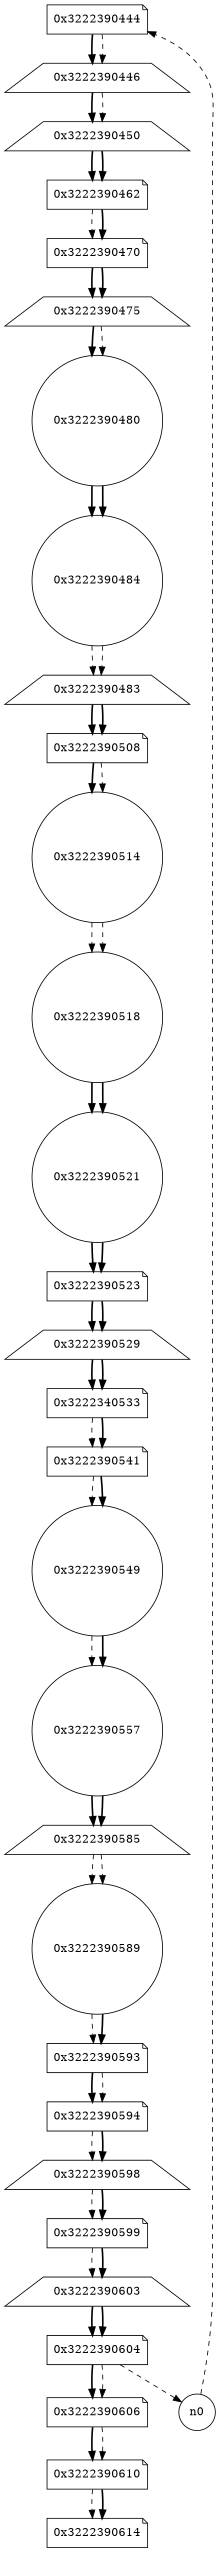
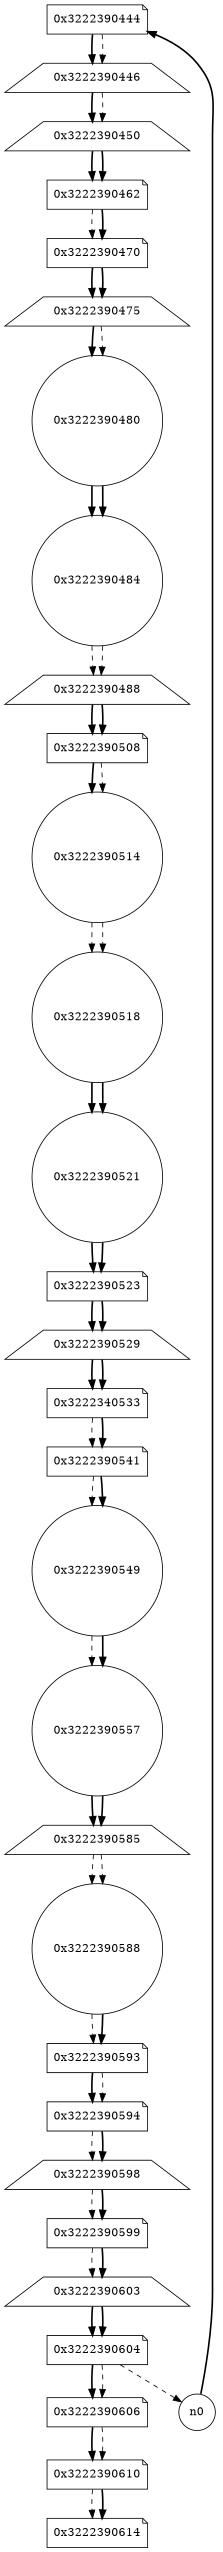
(97, 690) -> (97, 690)
(213, 1201) -> (213, 1201)
(97, 1949) -> (97, 1949)
